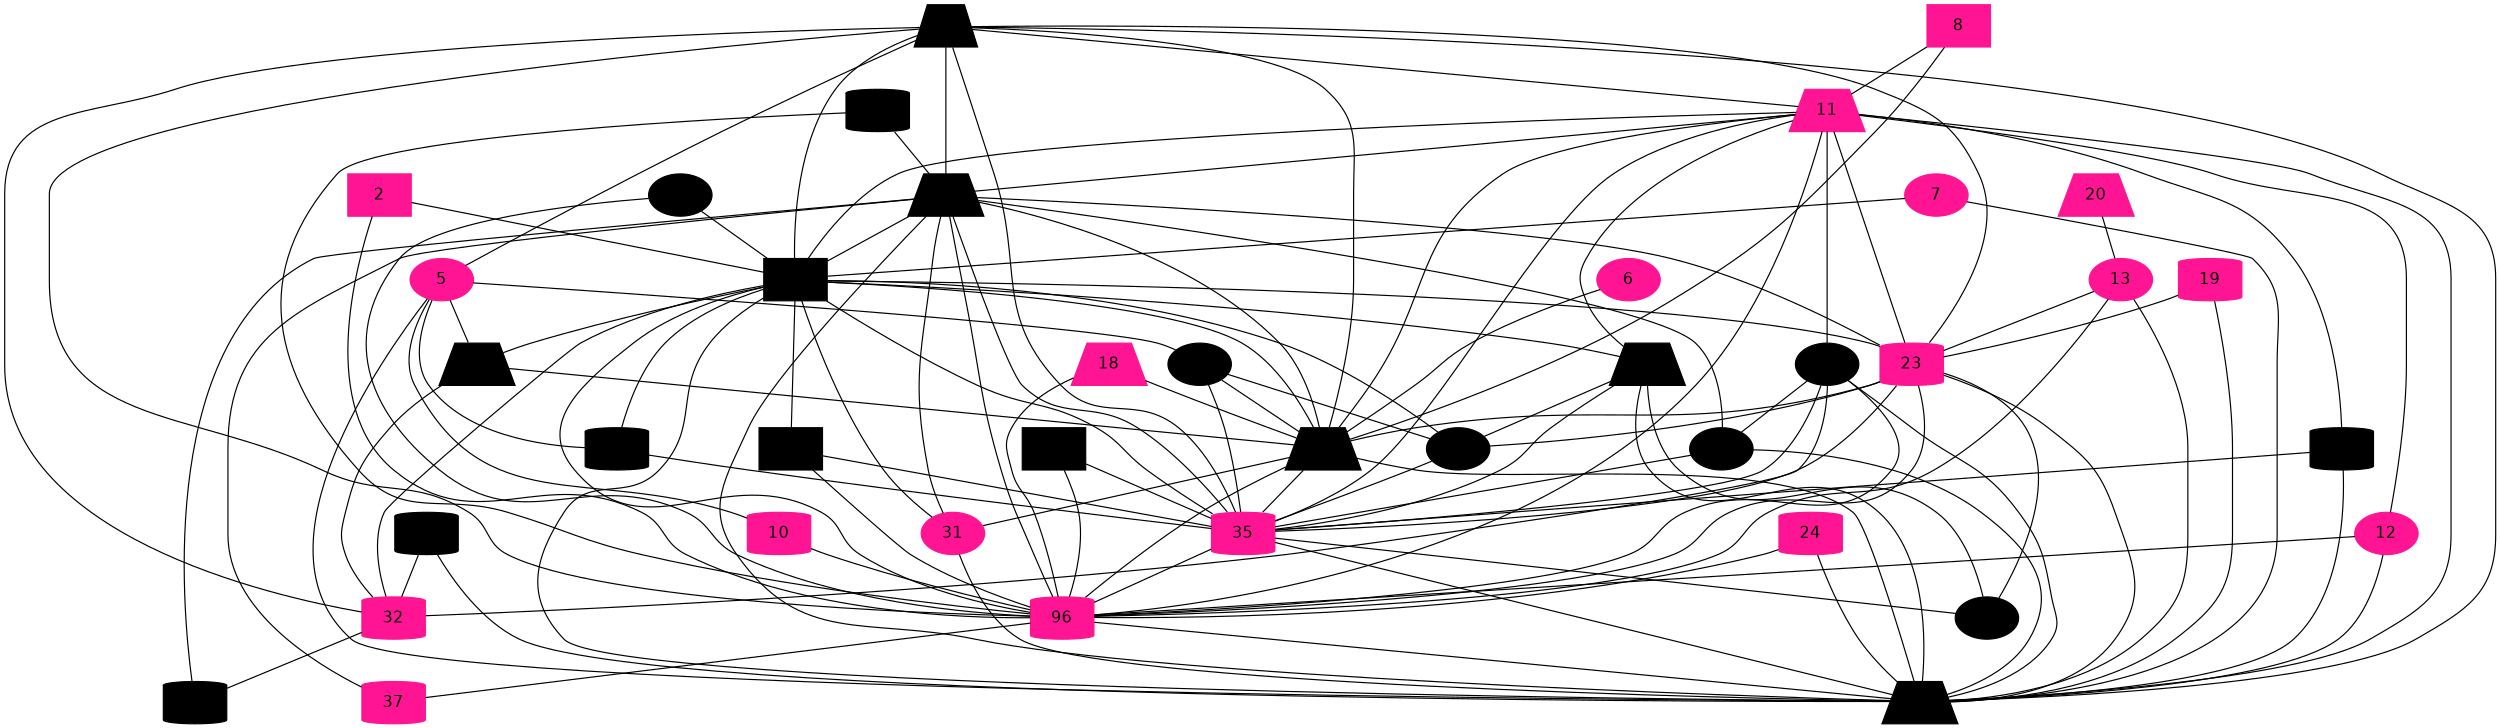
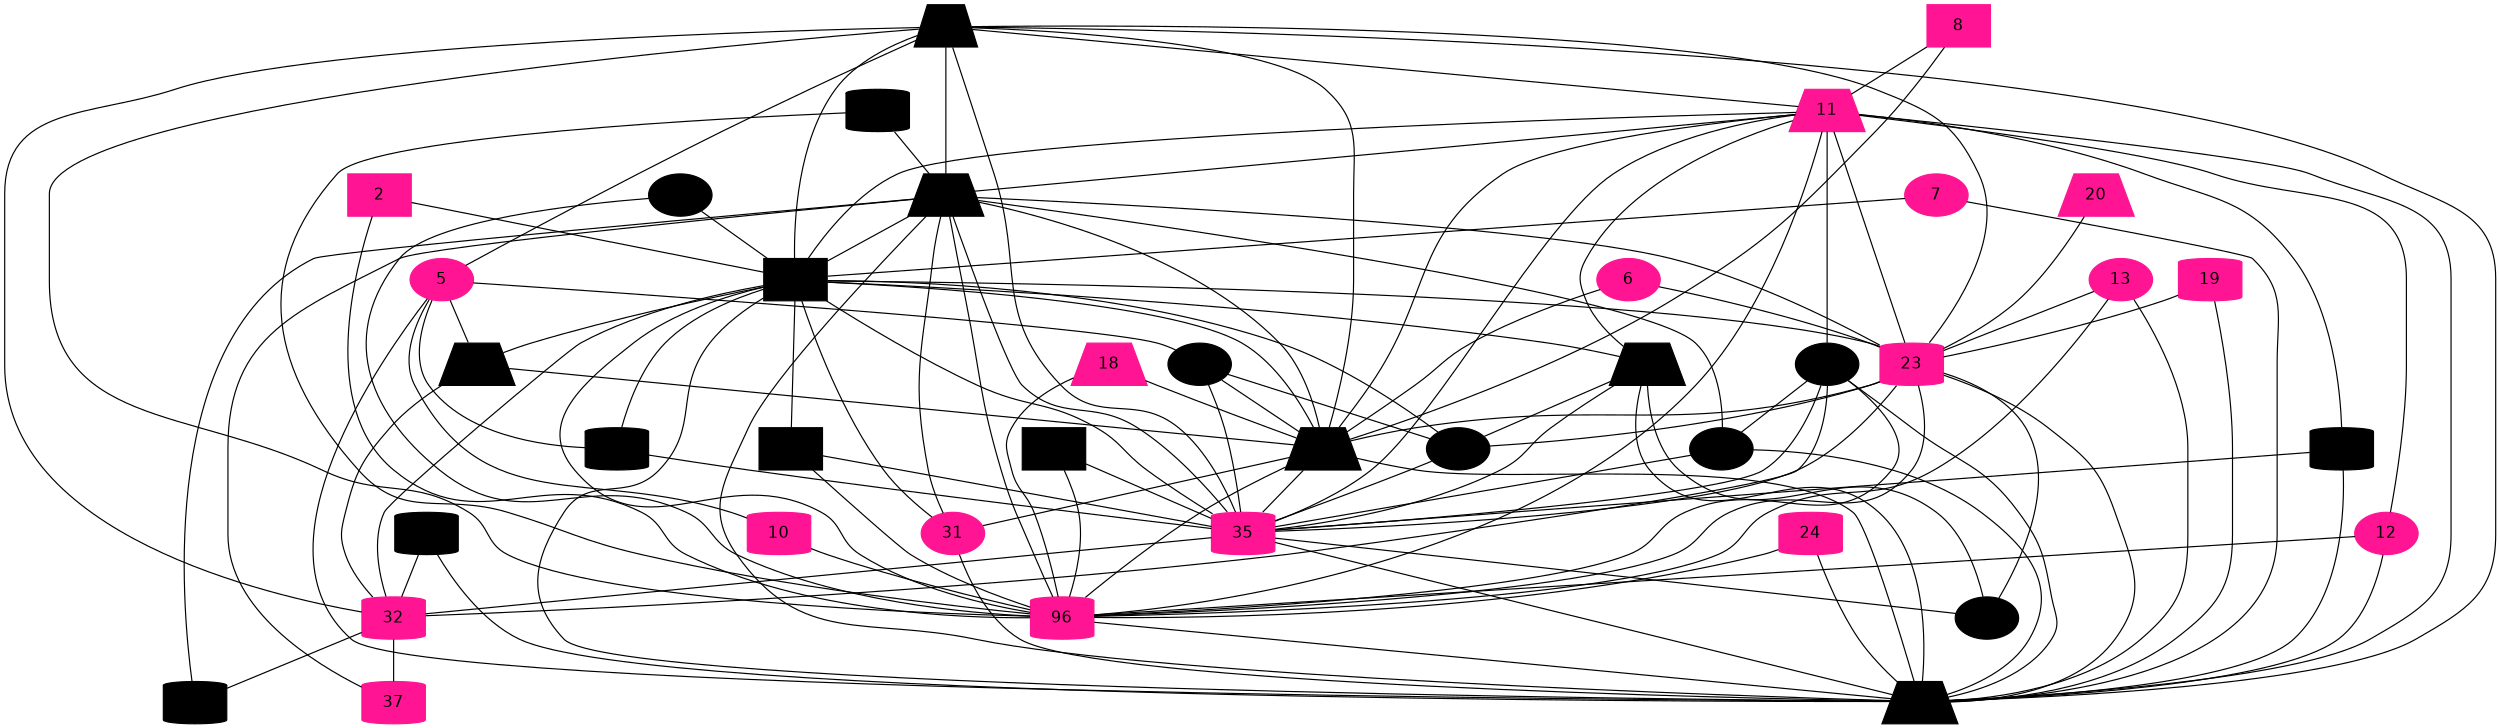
(2109, 237) -> (2025, 294)
none -> (1770, 313)
(1150, 577) -> (818, 576)
(743, 658) -> (394, 660)
